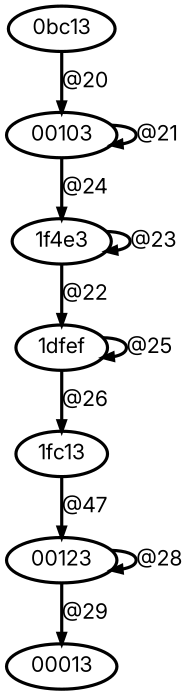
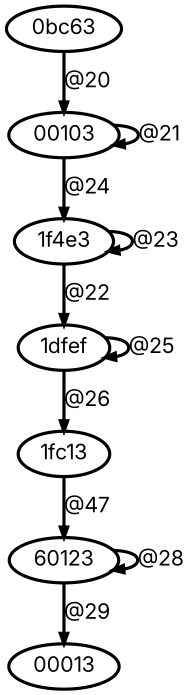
(62, 29) -> (64, 29)
(62, 560) -> (64, 560)
